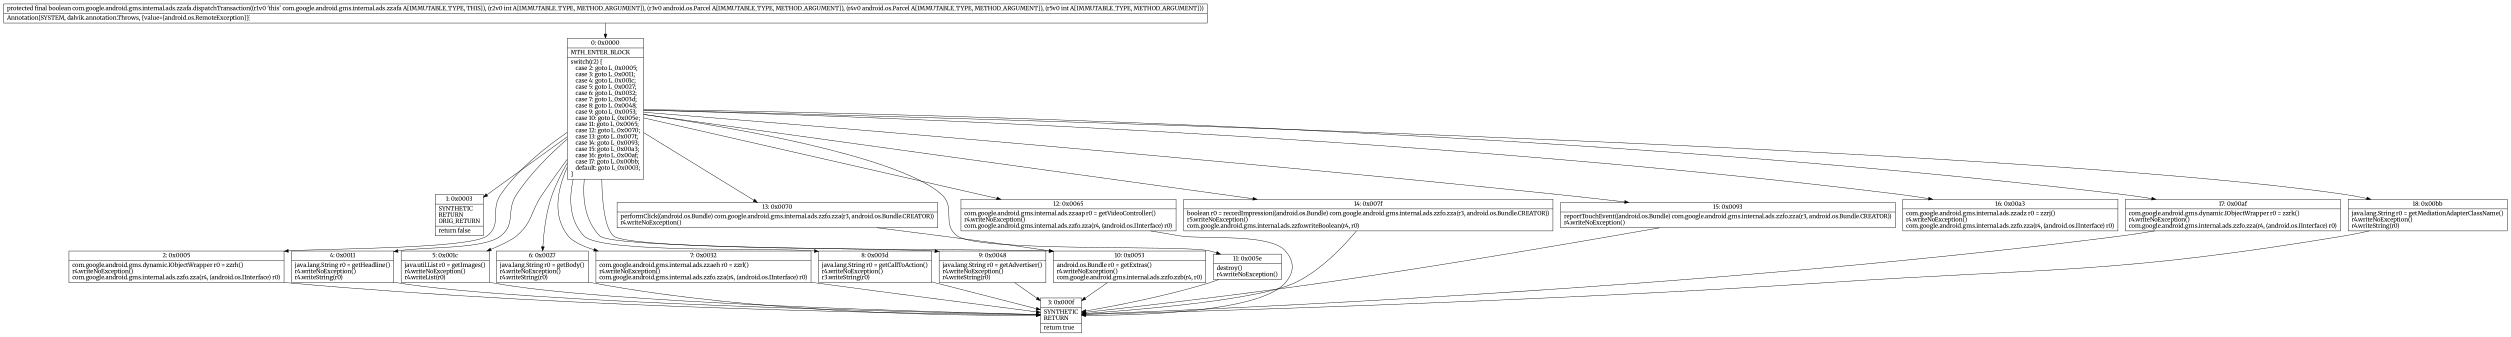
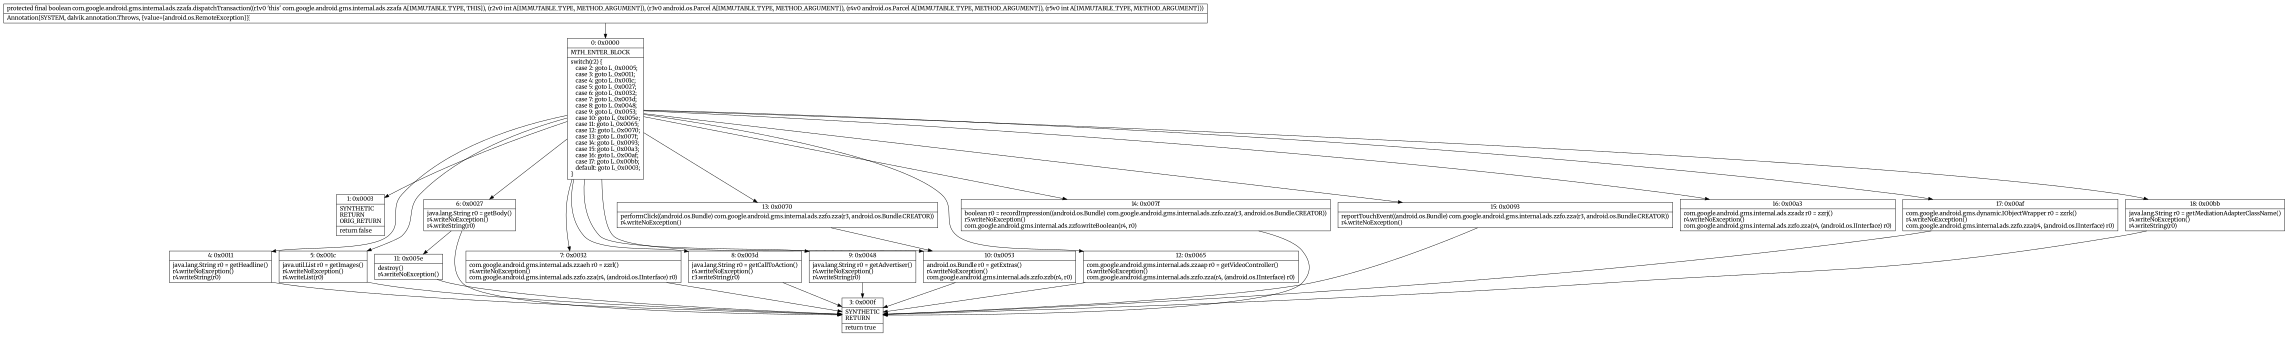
(940, 193) -> (439, 241)
(176, 267) -> none
